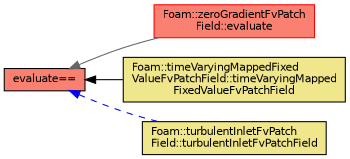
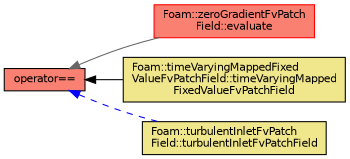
(45, 80) -> (45, 80)
